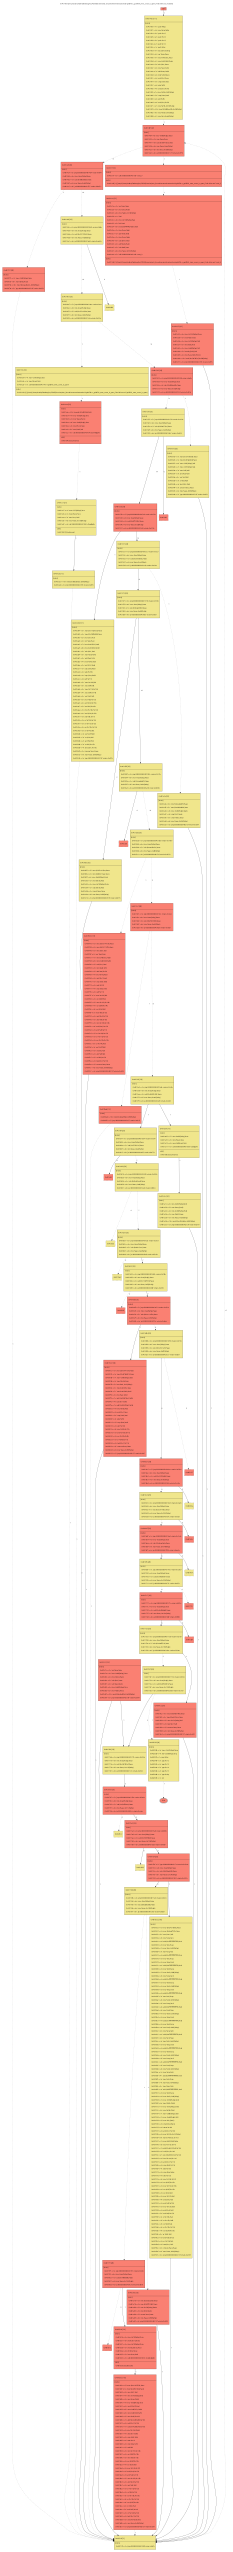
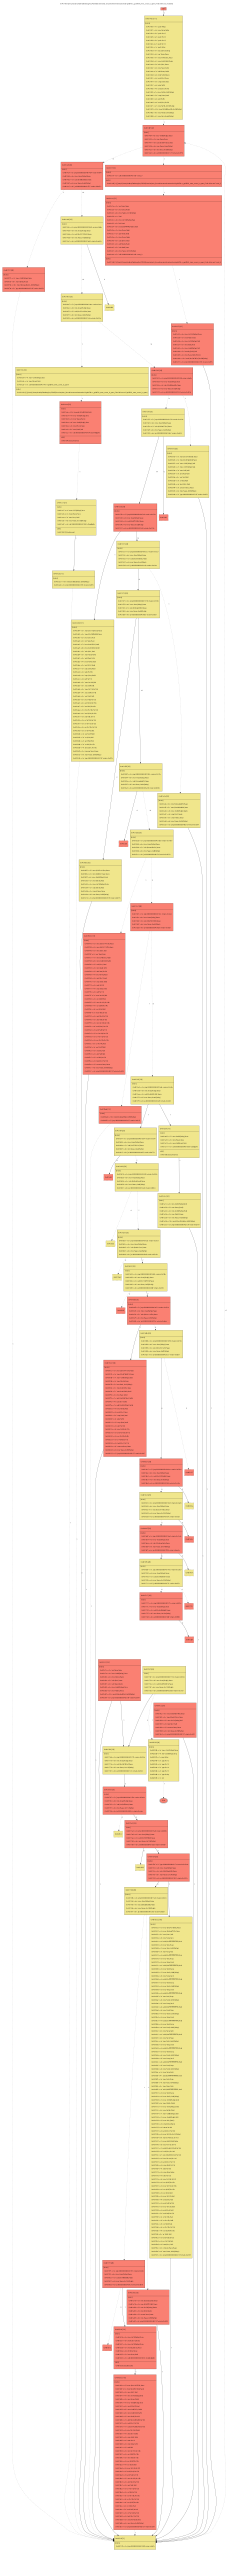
(161, 1640) -> none
